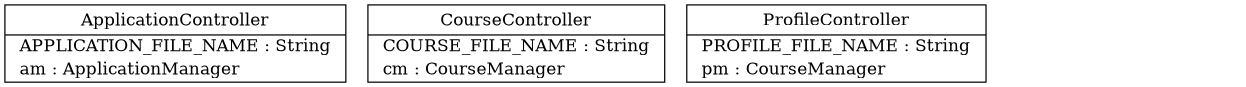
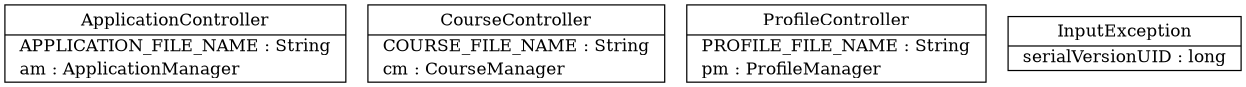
none -> (1125, 44)
(794, 69) -> (792, 69)
